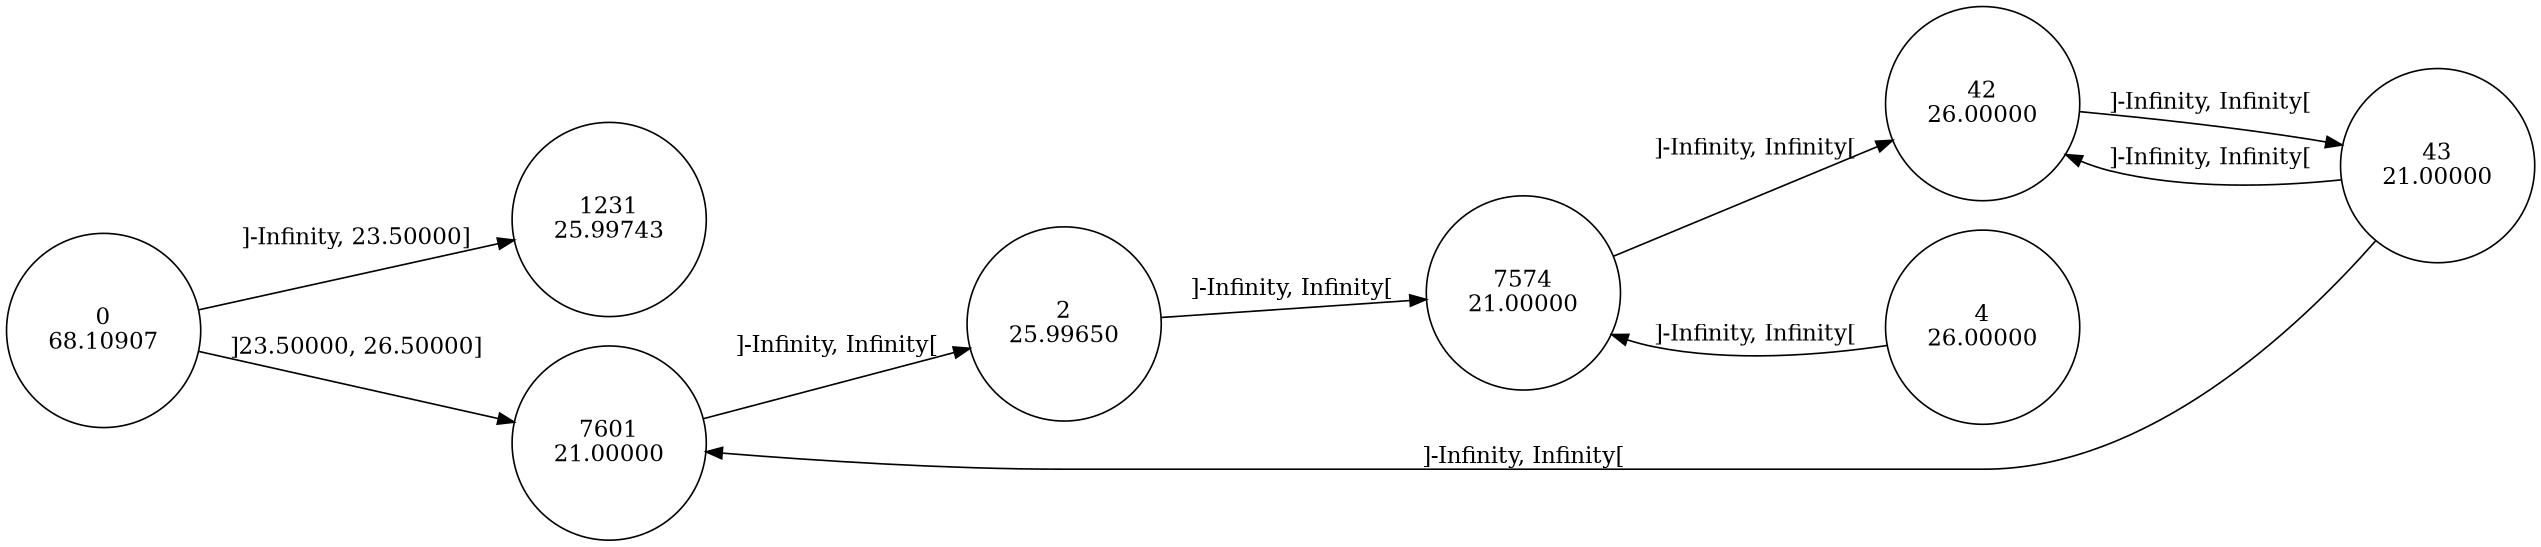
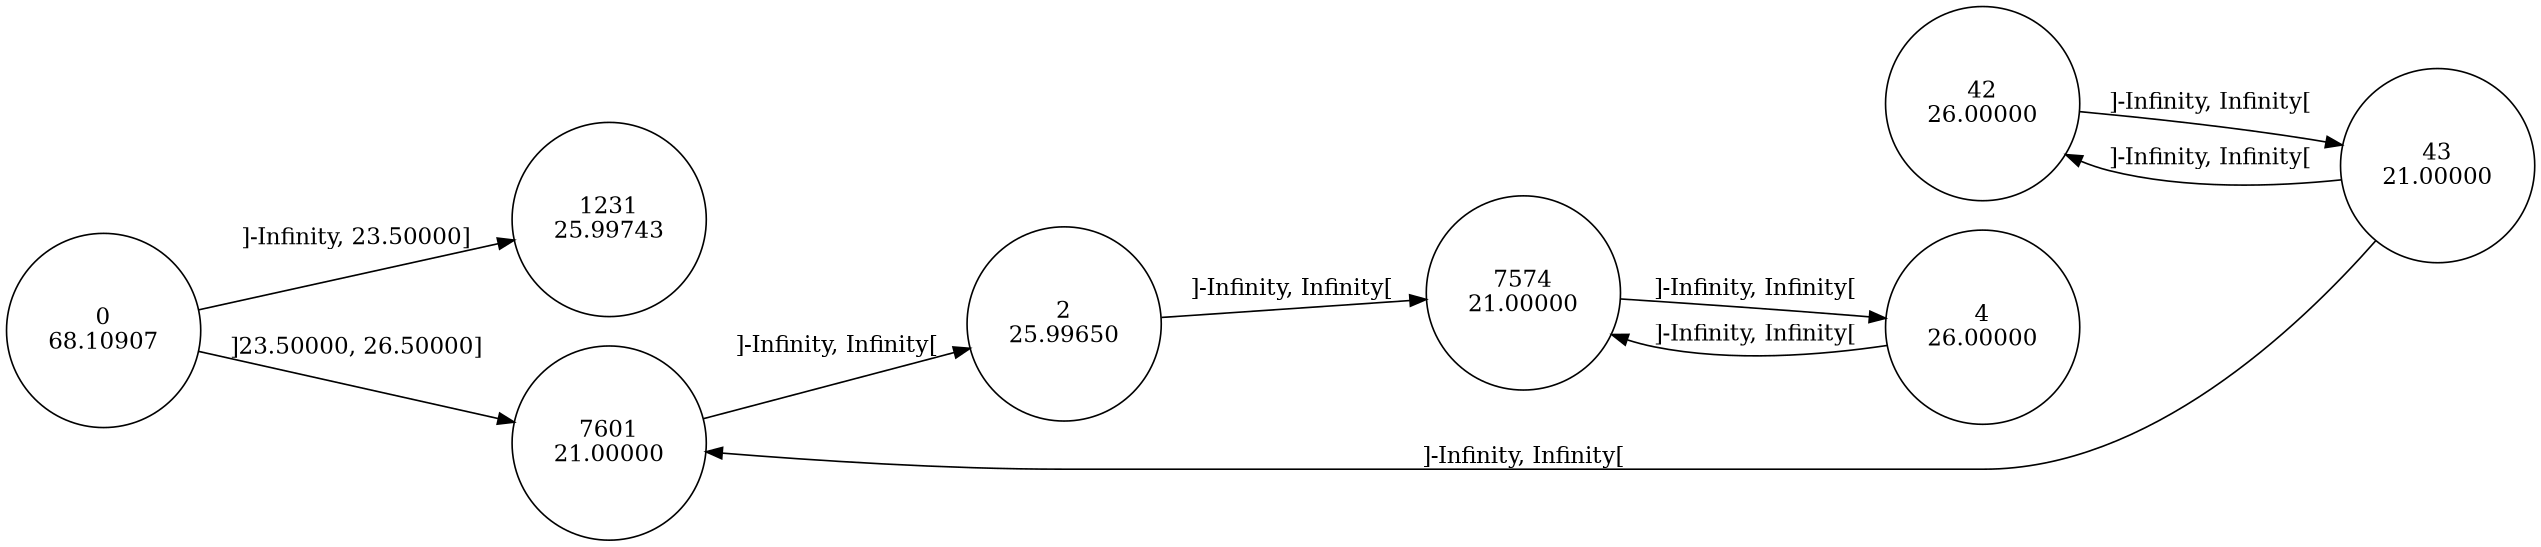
(1745, 201) -> (1745, 307)
